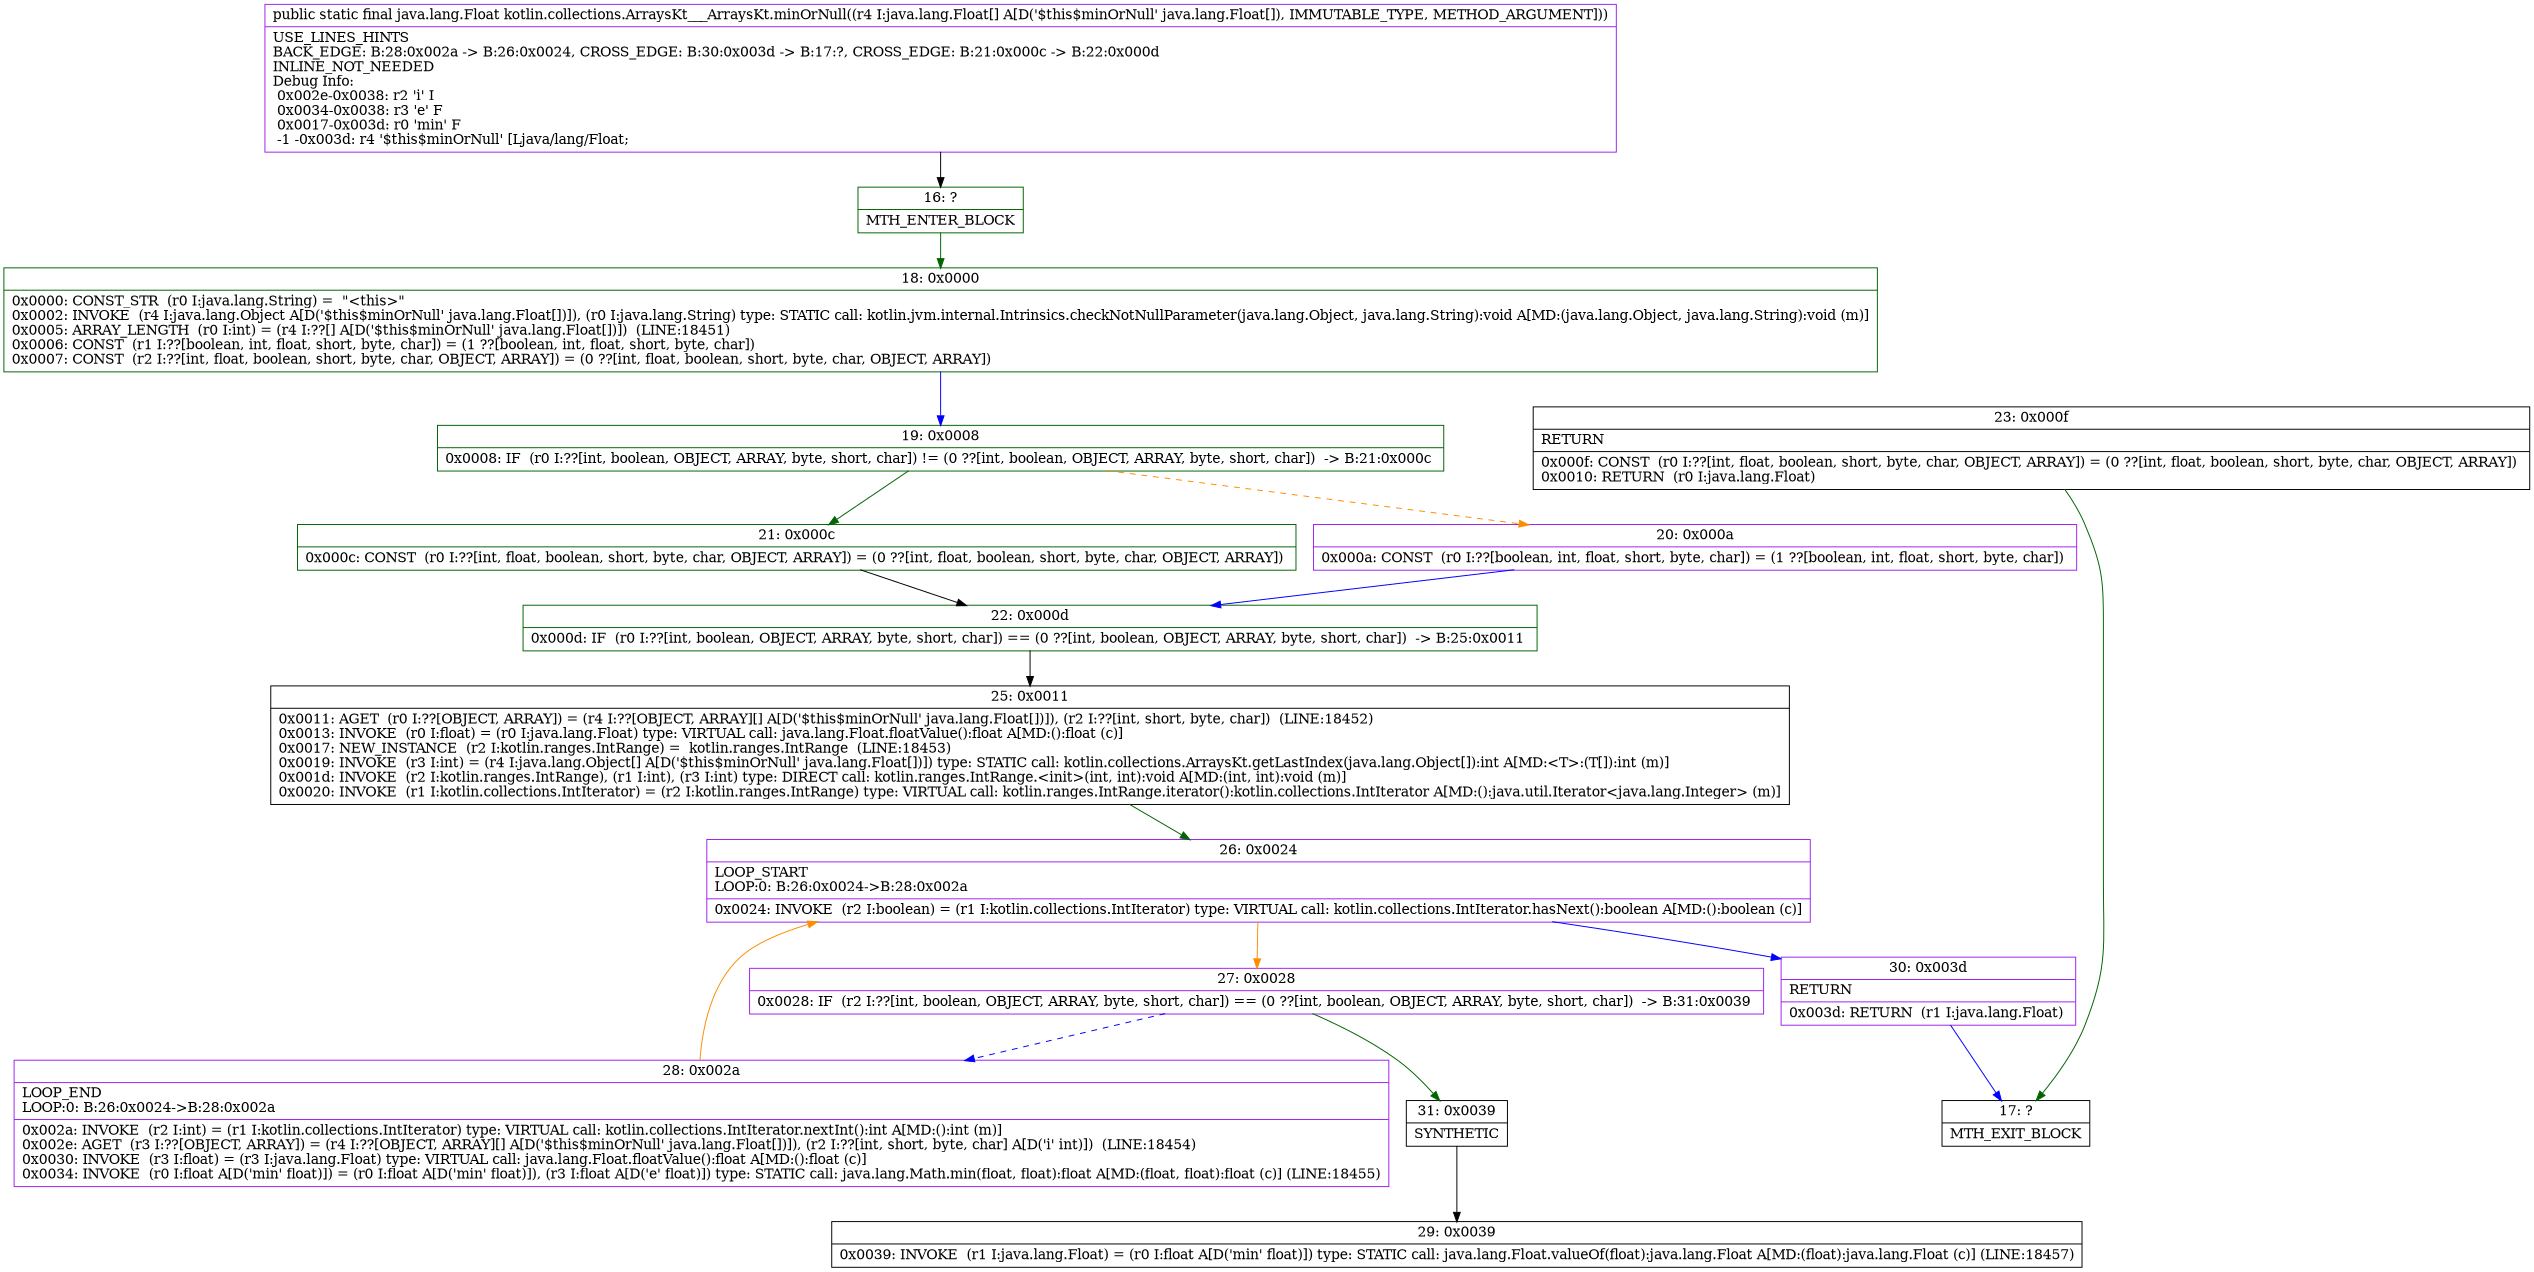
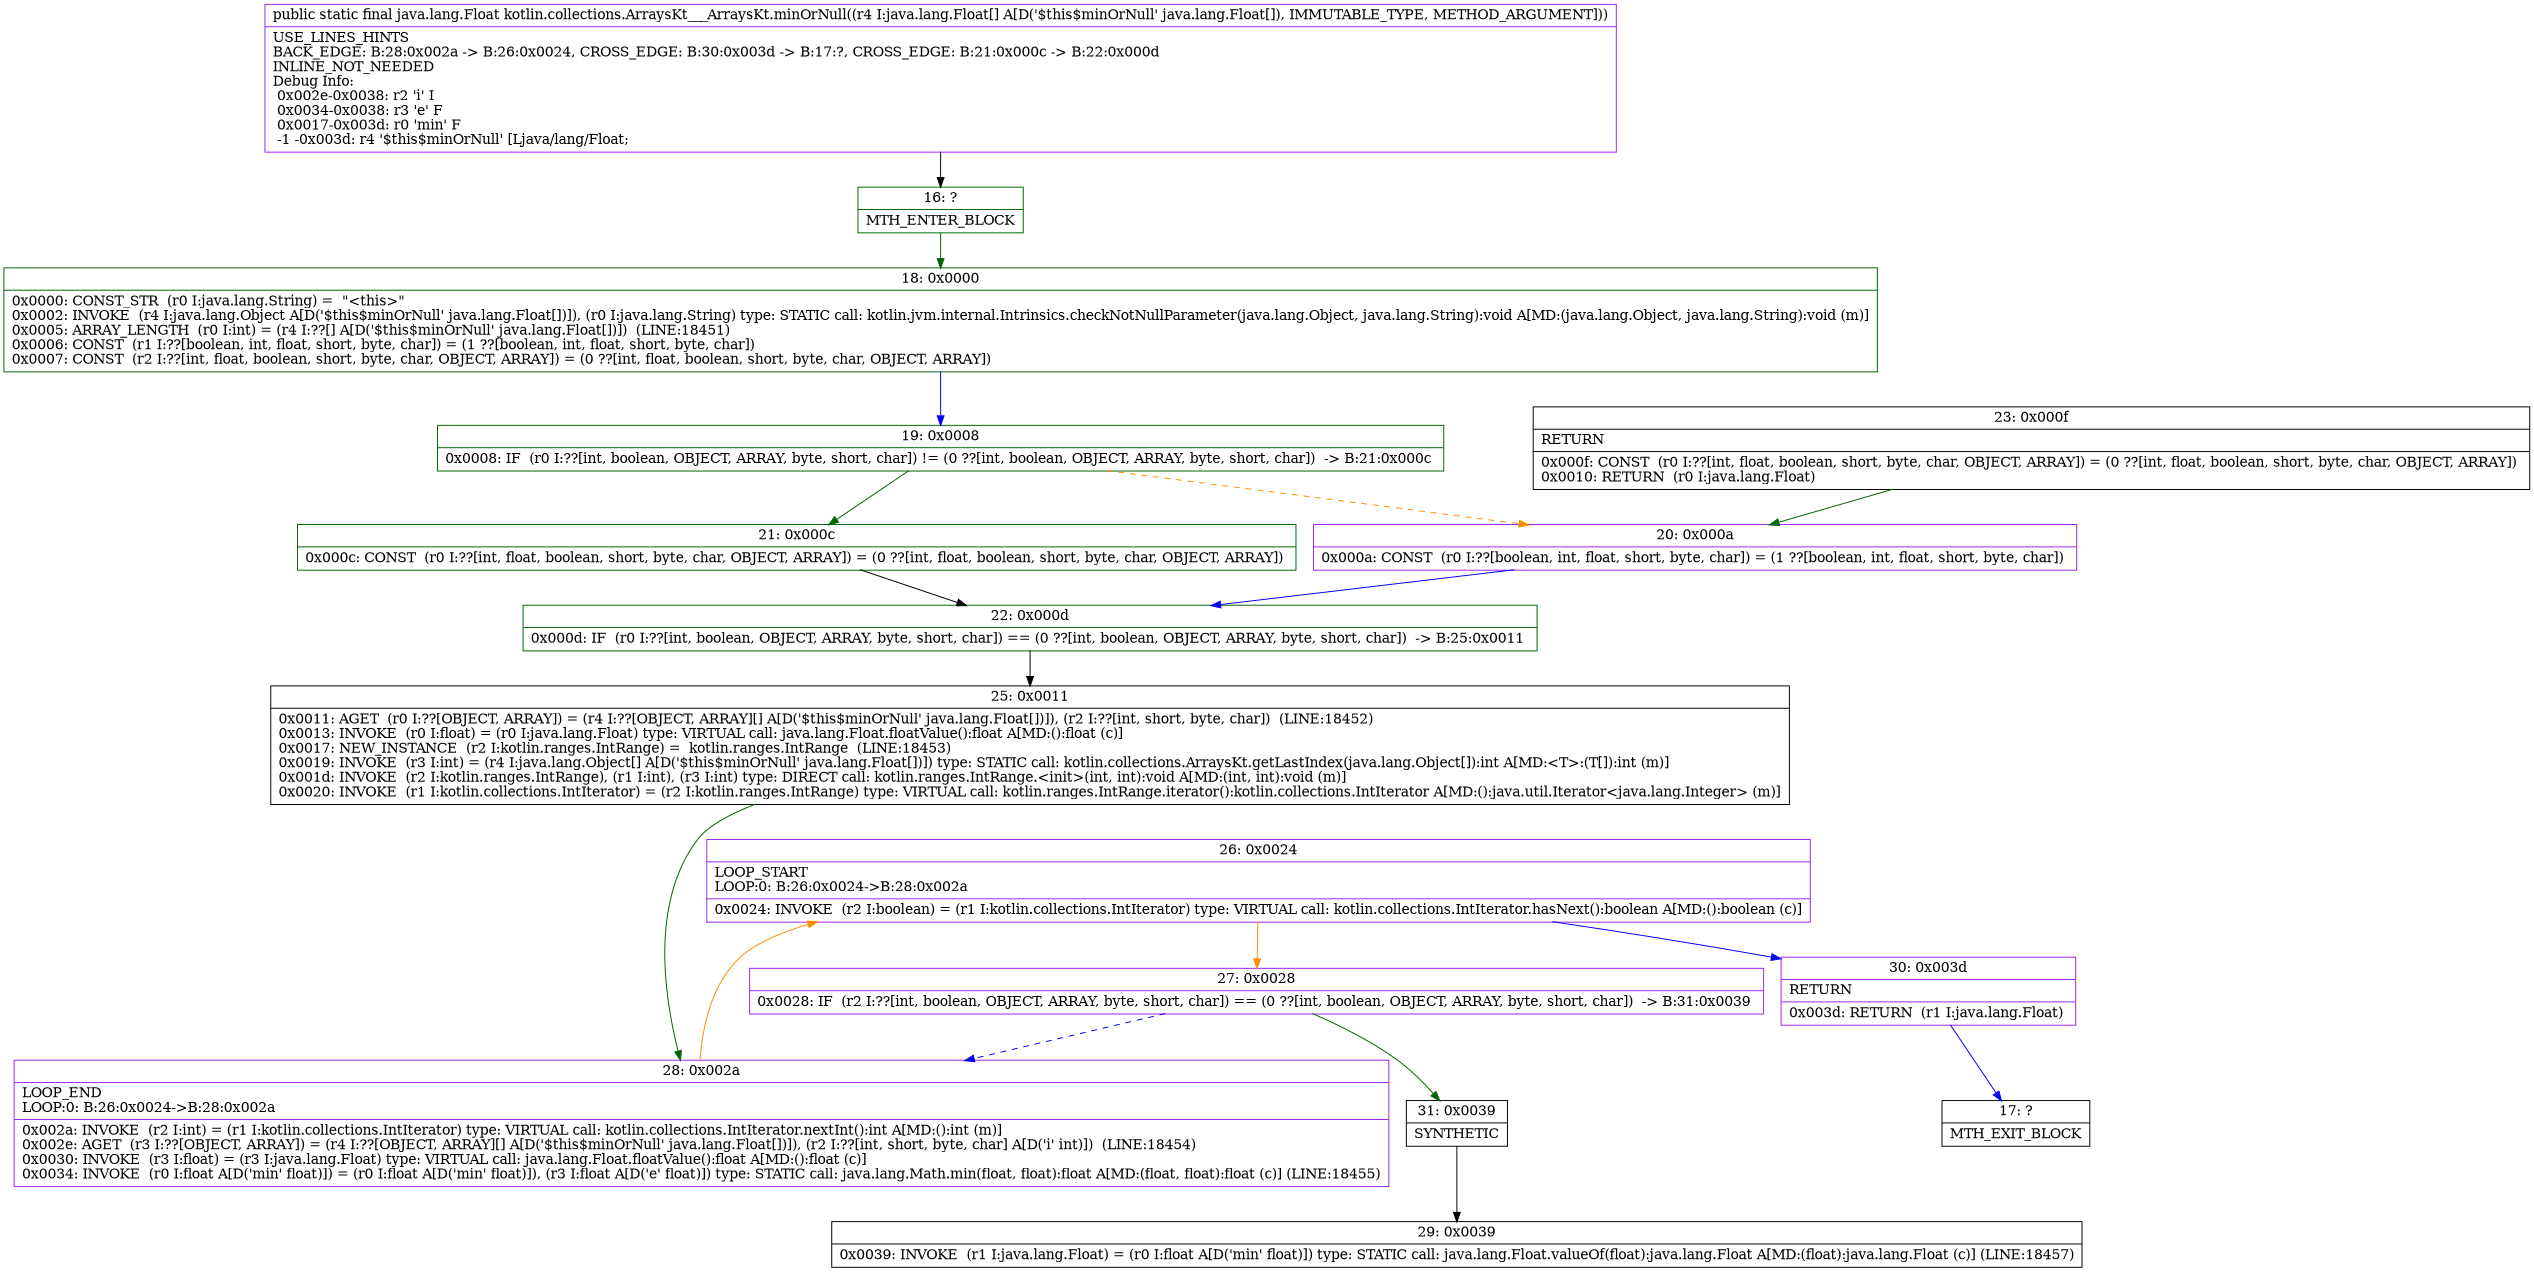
(2103, 794) -> (1836, 506)
(1155, 819) -> (669, 908)
